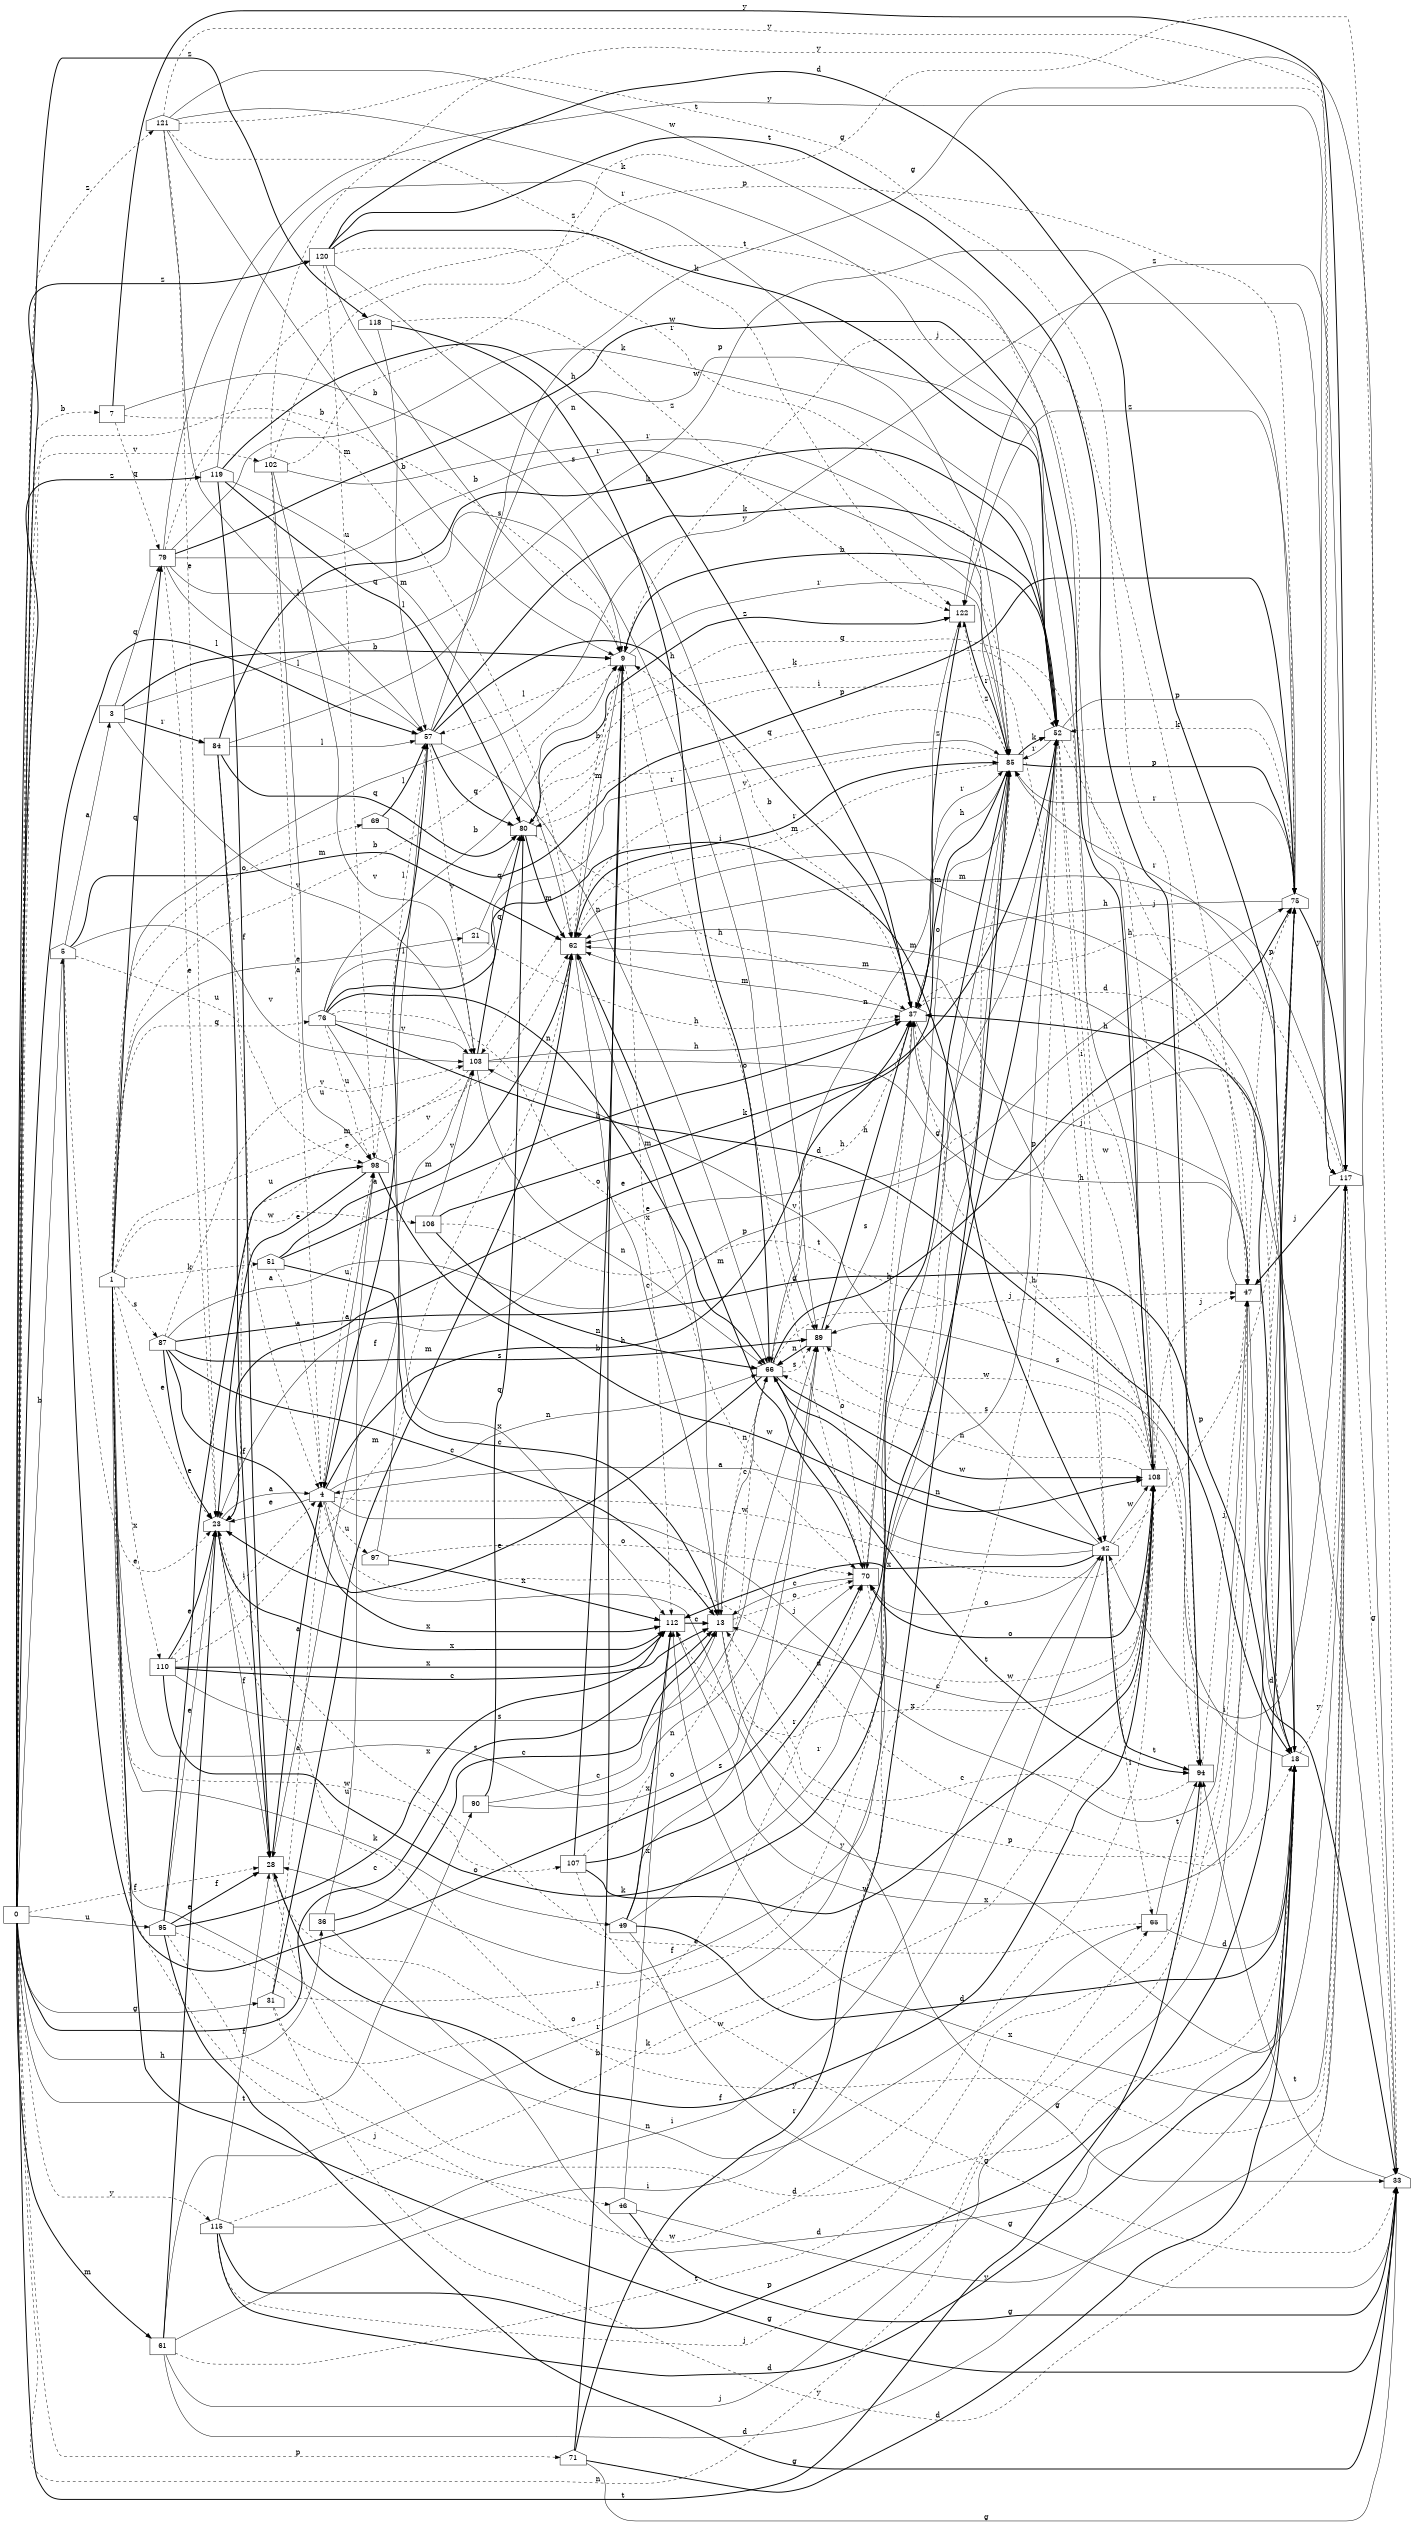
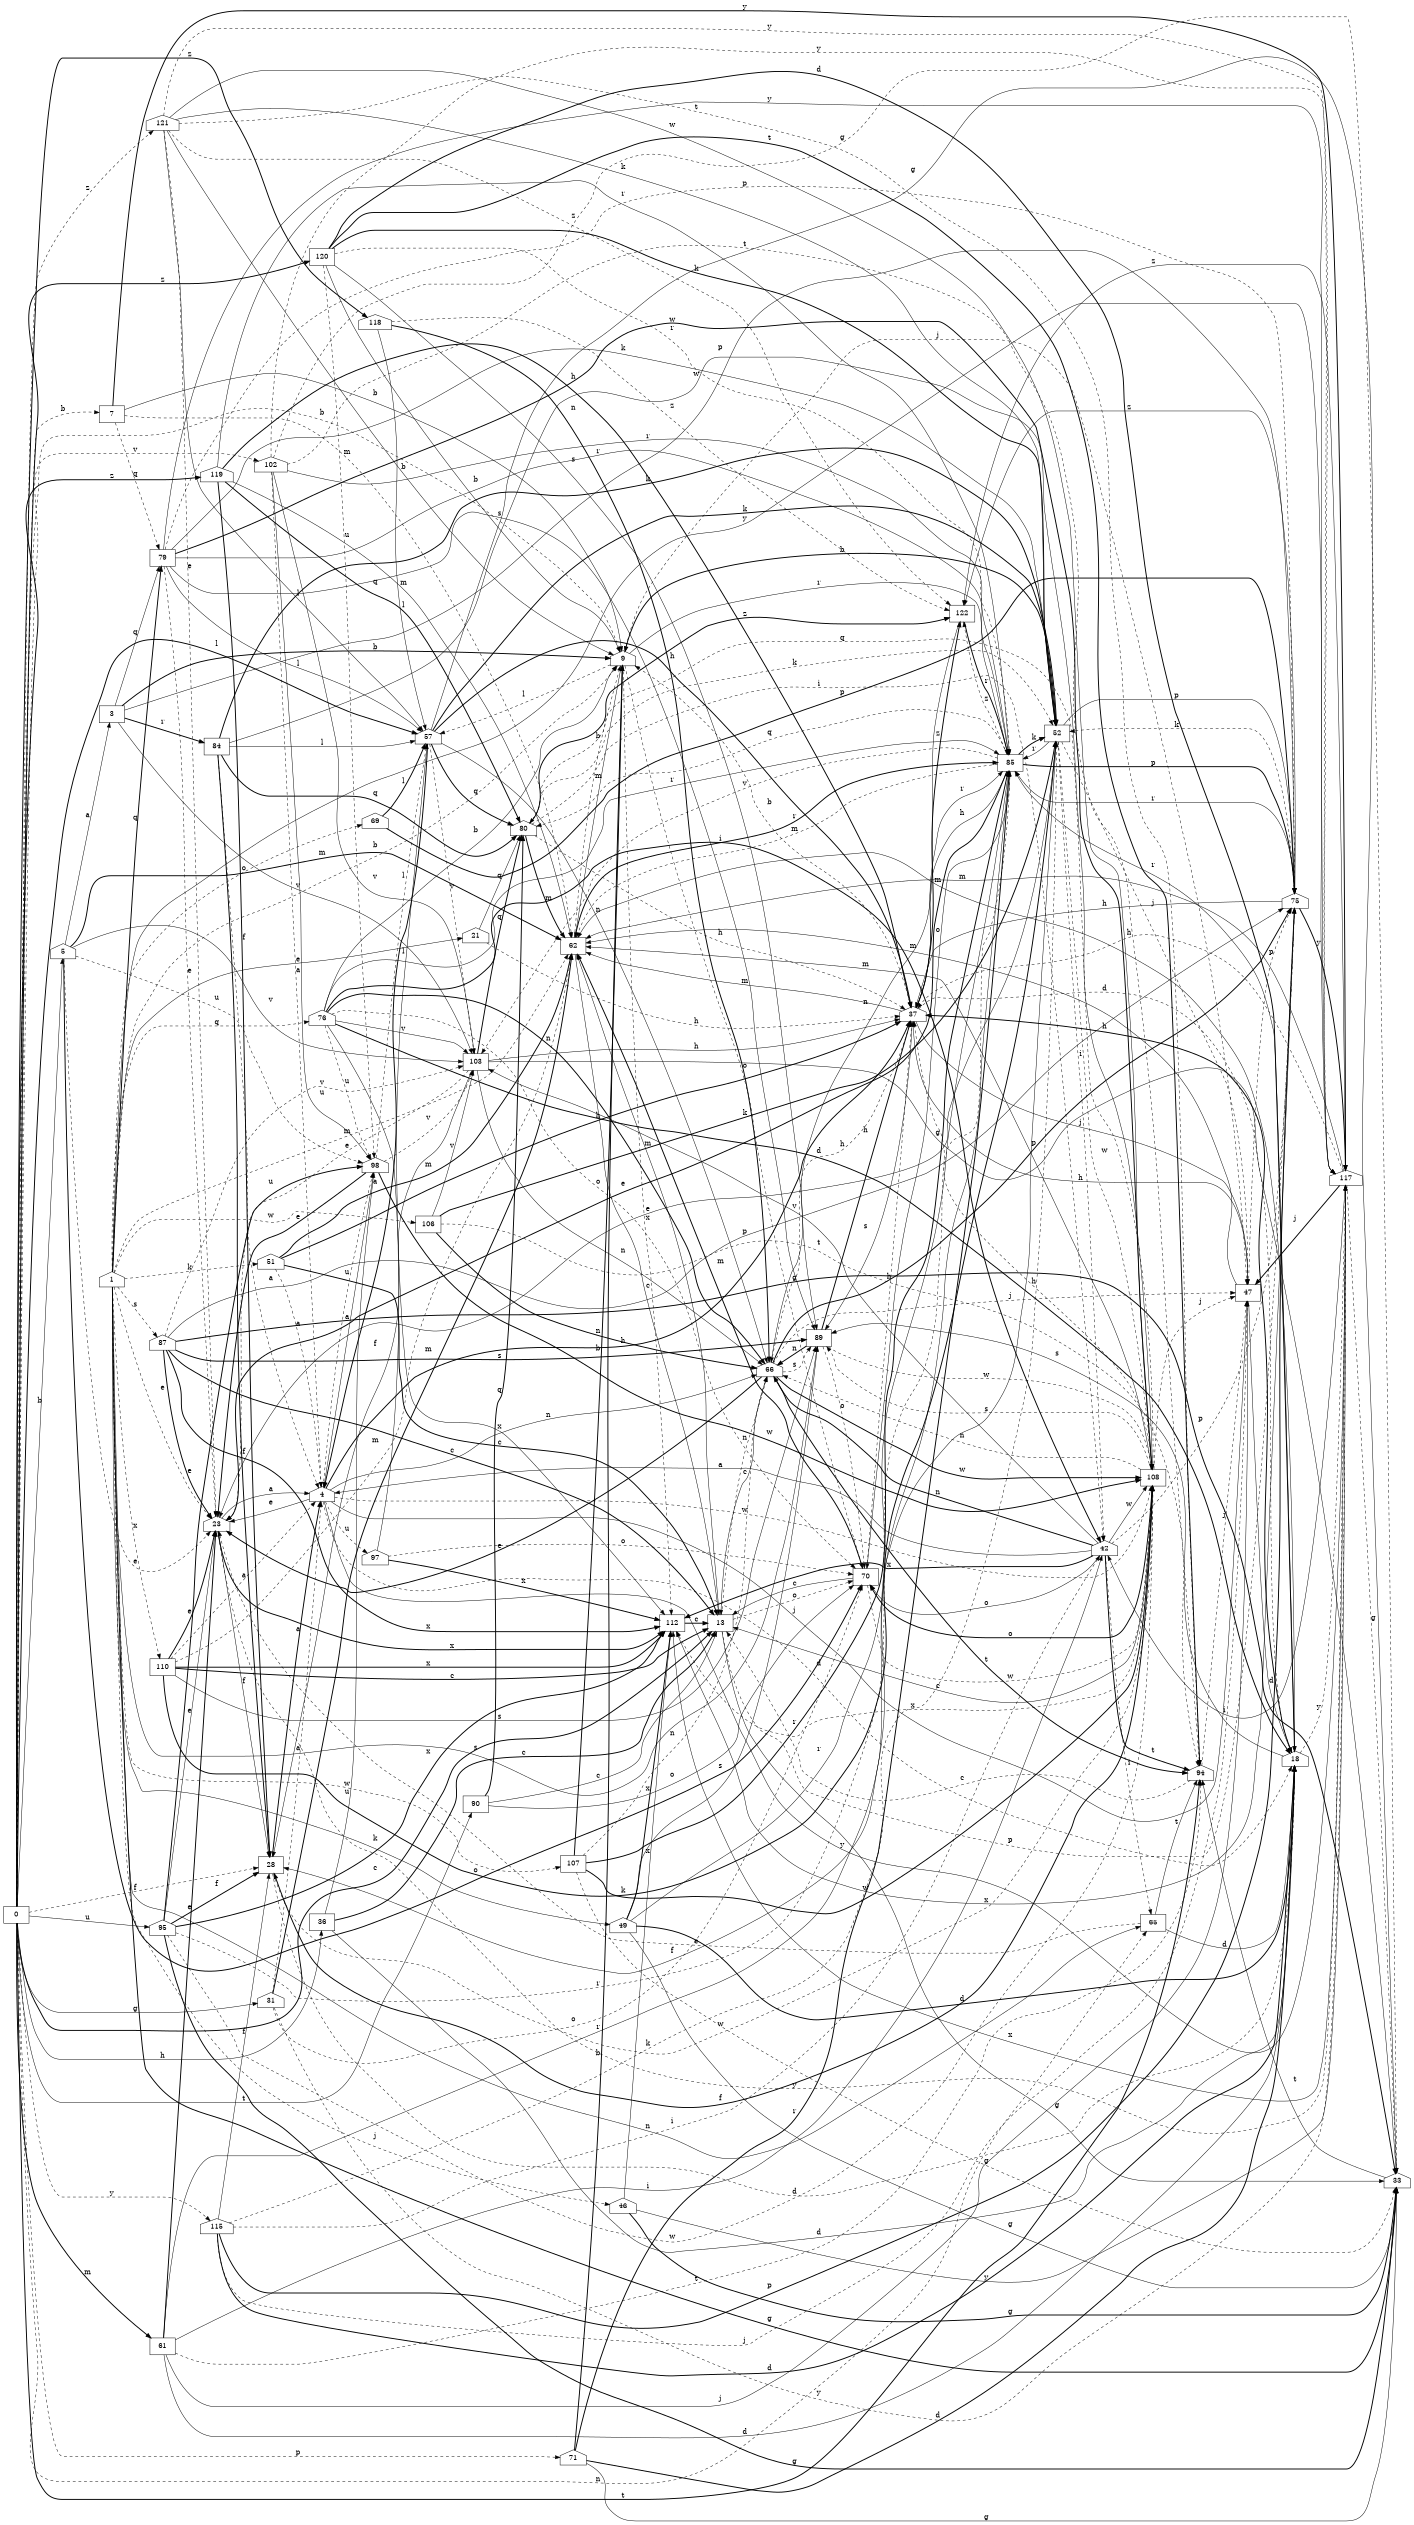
(1058, 733) -> (1057, 733)
(244, 1576) -> (244, 1576)
(1201, 1773) -> (1201, 1773)
(792, 2063) -> (792, 2063)
